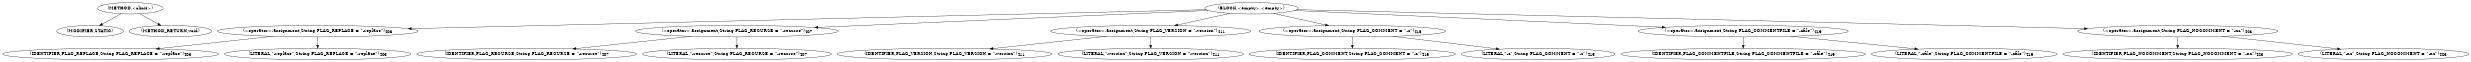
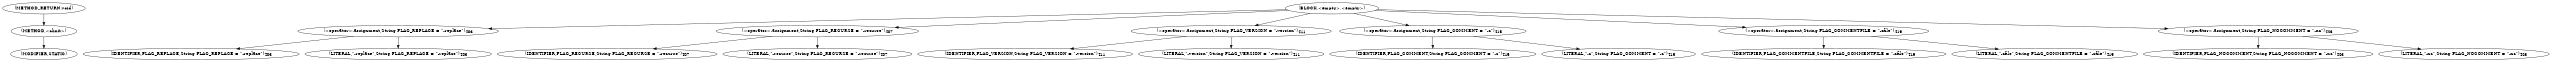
(149, 19) -> (44, 18)
